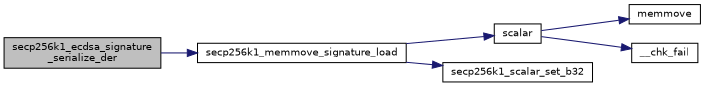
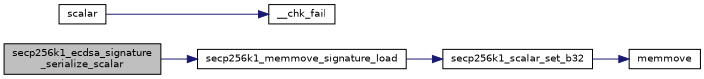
(580, 25) -> (606, 59)
(445, 40) -> none
(82, 53) -> (82, 59)
